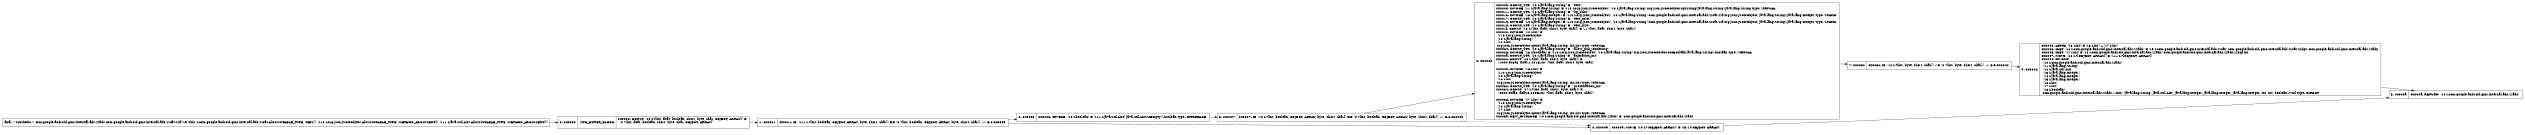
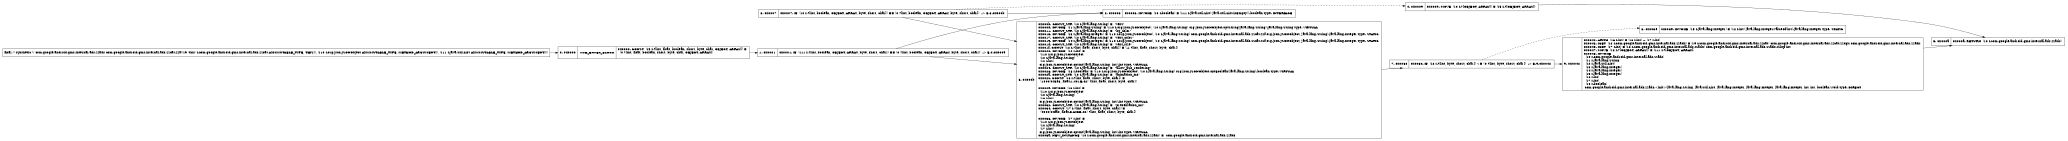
none -> (1743, 29)
(1212, 117) -> (1054, 13)
(1298, 125) -> (972, 60)
